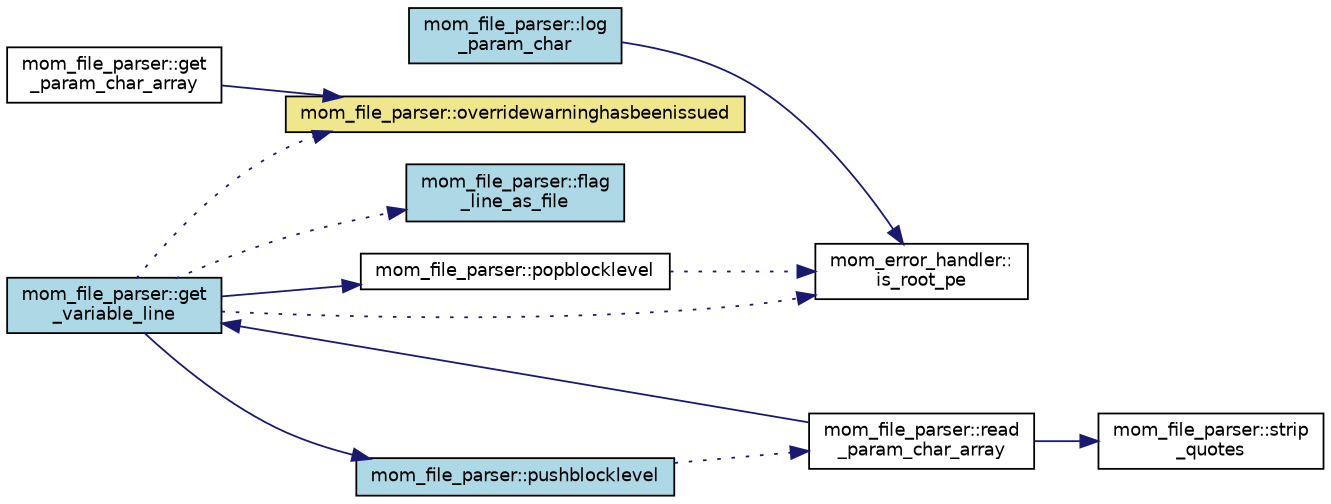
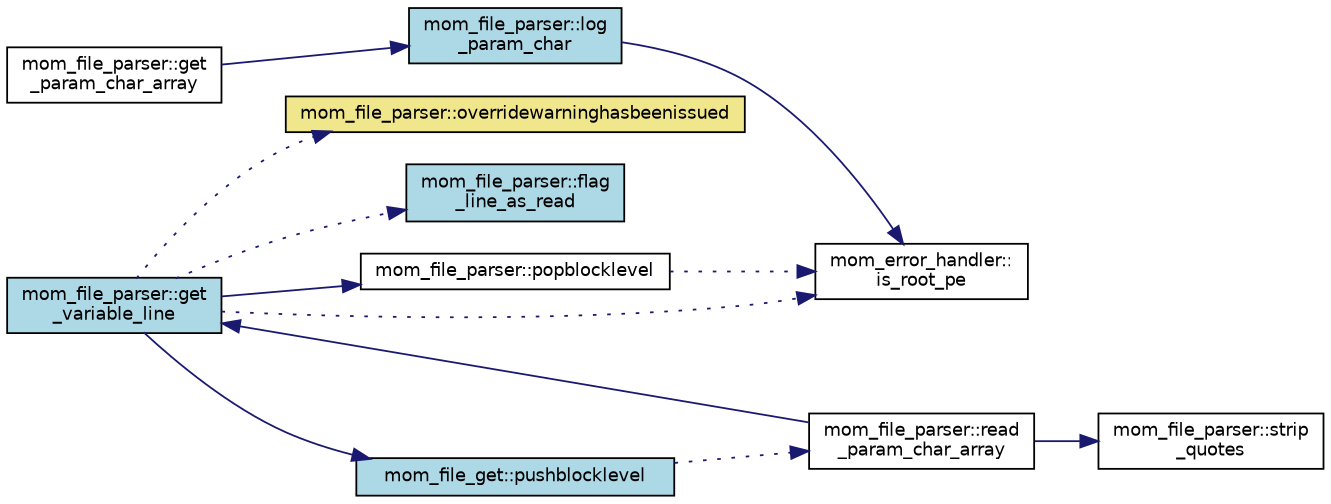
(272, 90) -> (306, 56)
(515, 193) -> (515, 193)
(515, 477) -> (515, 477)
